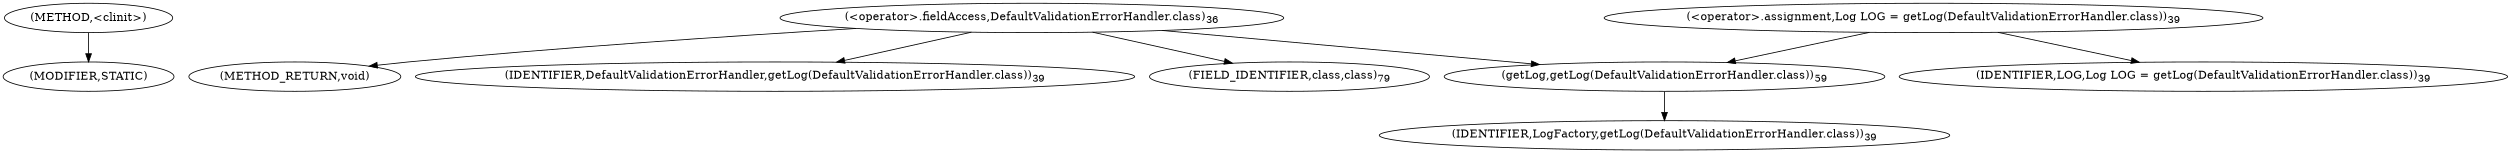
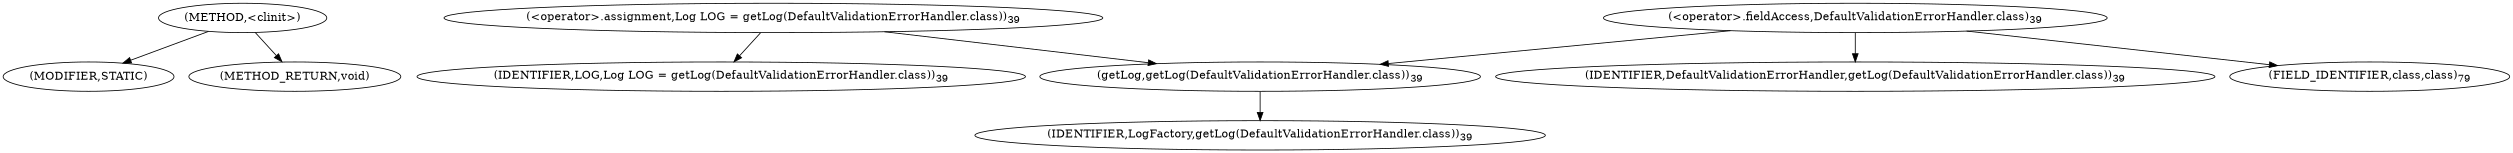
(1212, 17) -> (2036, 17)
(616, 45) -> (266, 44)
(1821, 75) -> (1417, 75)
